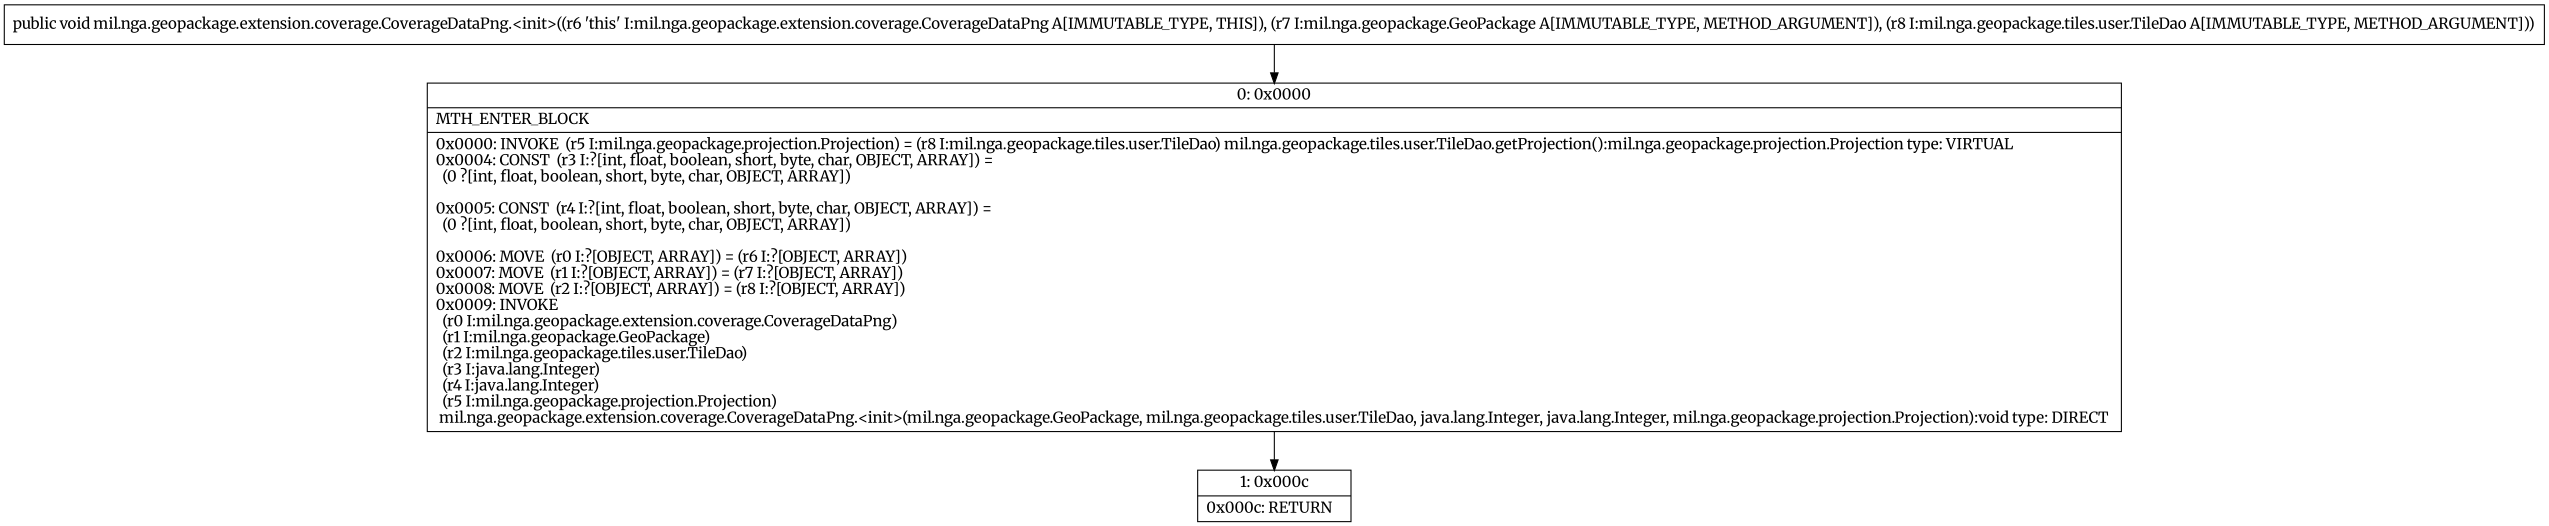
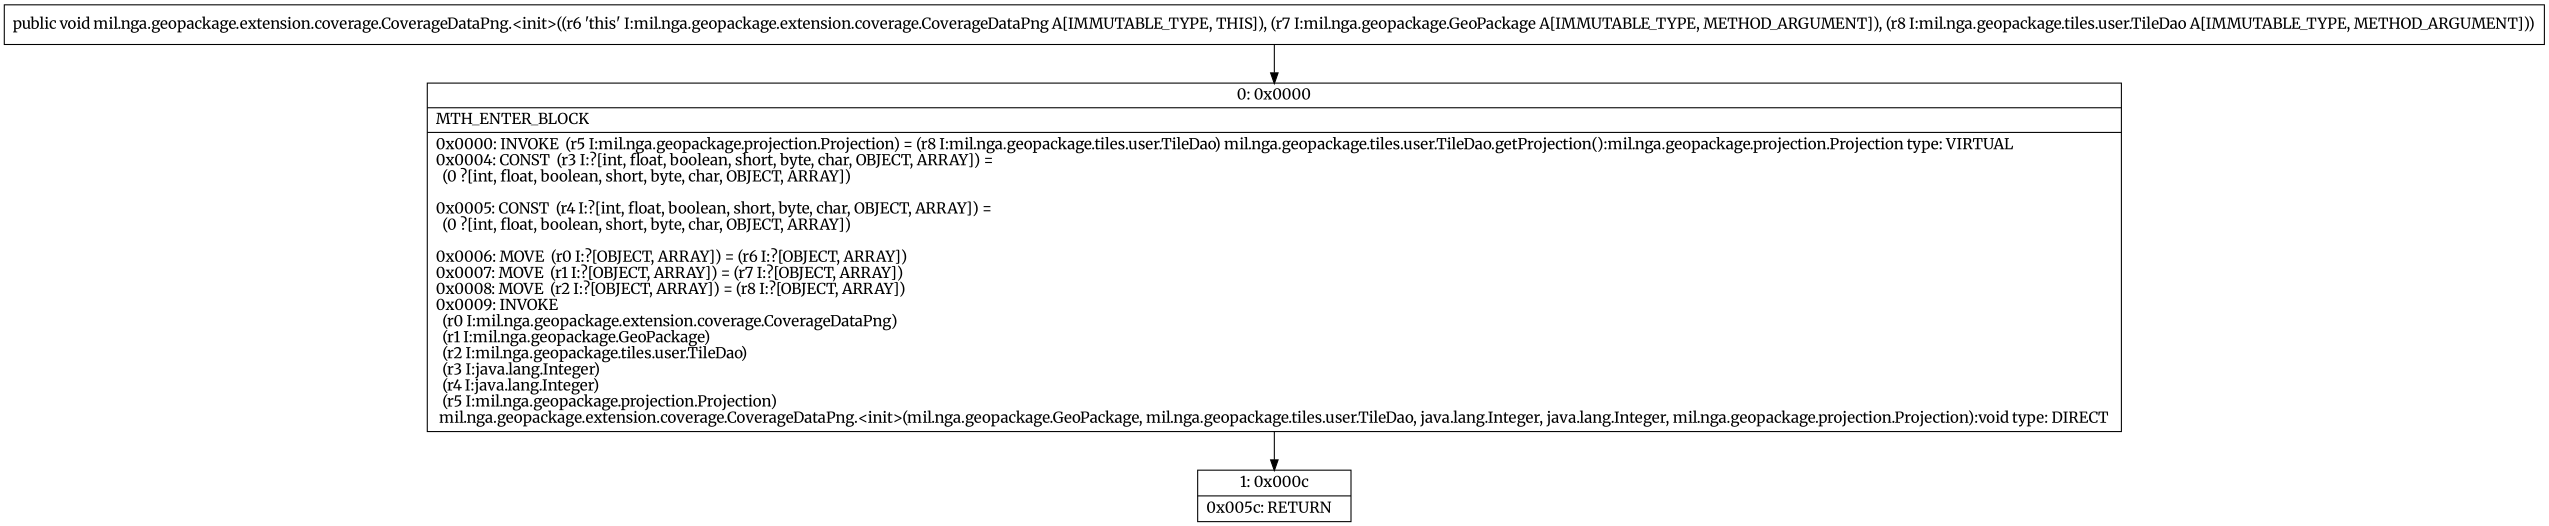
(1274, 508) -> (1274, 508)
